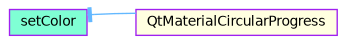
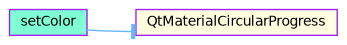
(115, 14) -> (108, 31)
